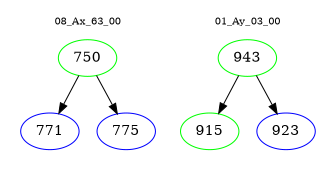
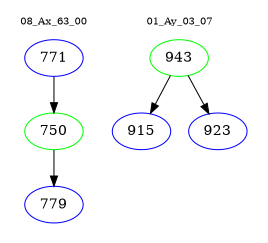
(248, 22) -> (180, 22)
(71, 90) -> (54, 90)
(126, 131) -> (54, 205)
(210, 131) -> (142, 131)
